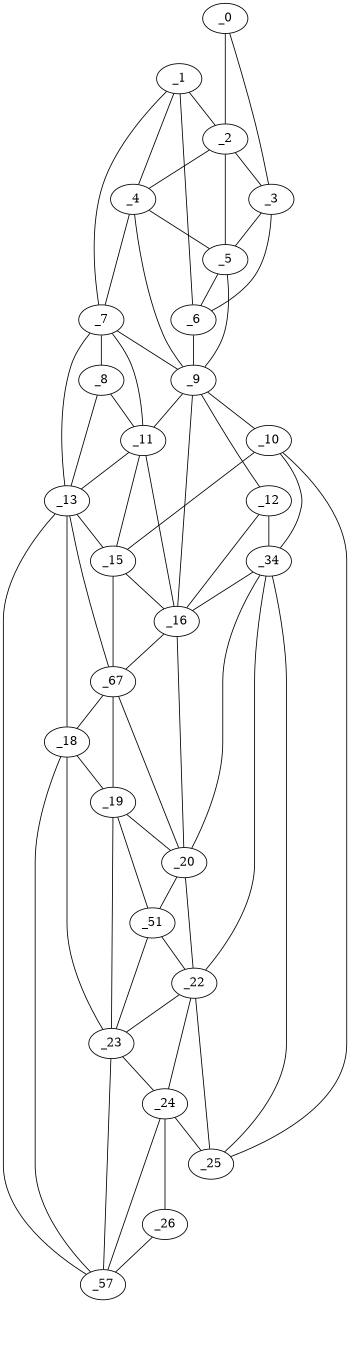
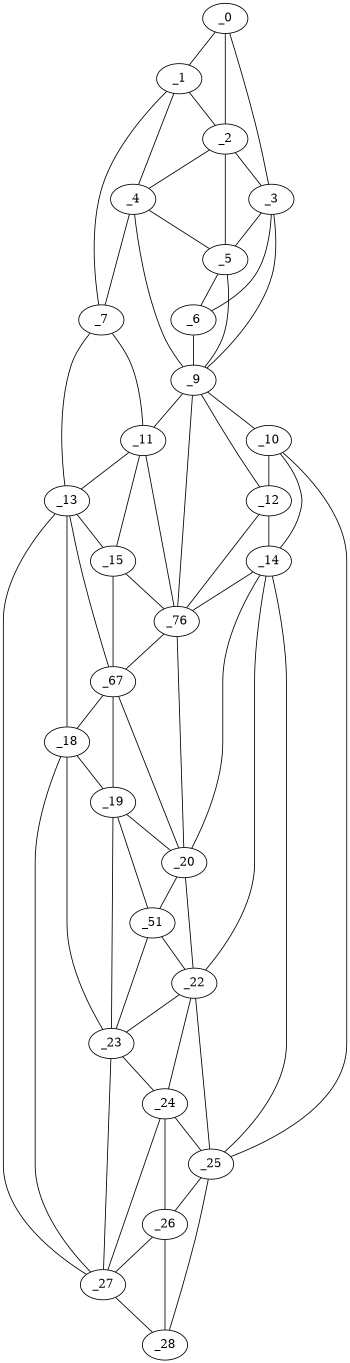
(186, 199) -> (202, 49)
(147, 350) -> (262, 300)
(101, 380) -> none
(191, 501) -> (269, 471)
(269, 561) -> (269, 561)
(177, 621) -> (177, 621)
none -> (188, 1194)
(103, 1285) -> (103, 1285)
none -> (165, 1345)
